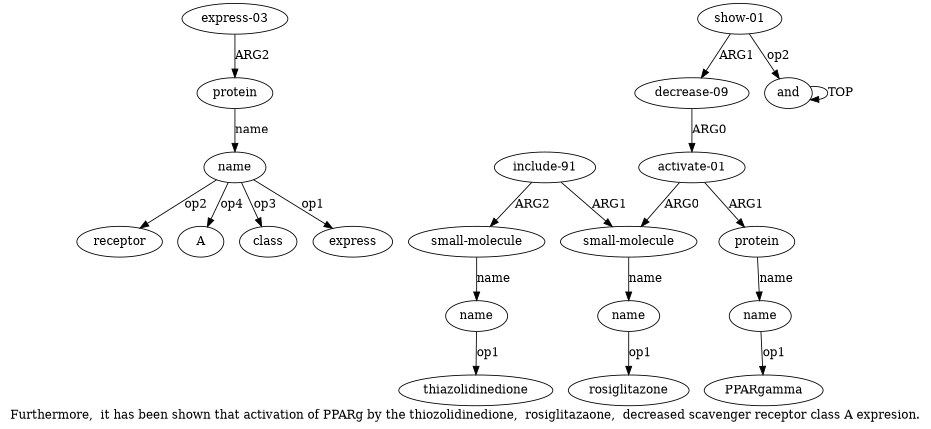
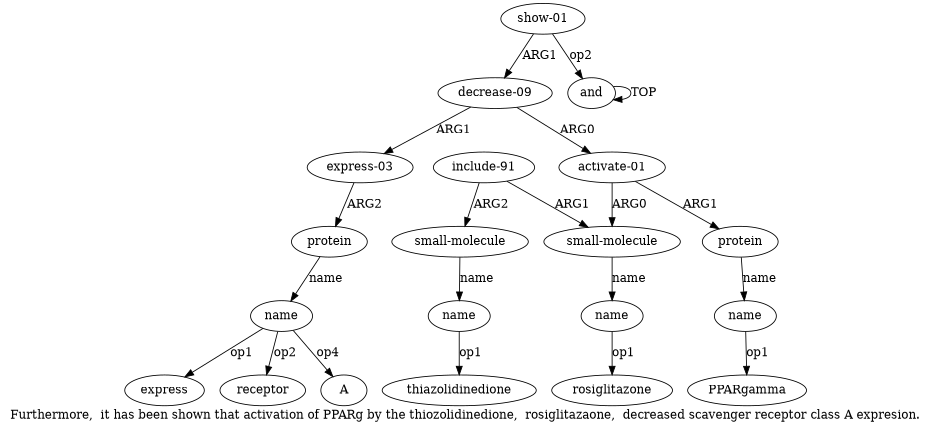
none -> (431, 128)
(268, 242) -> none
